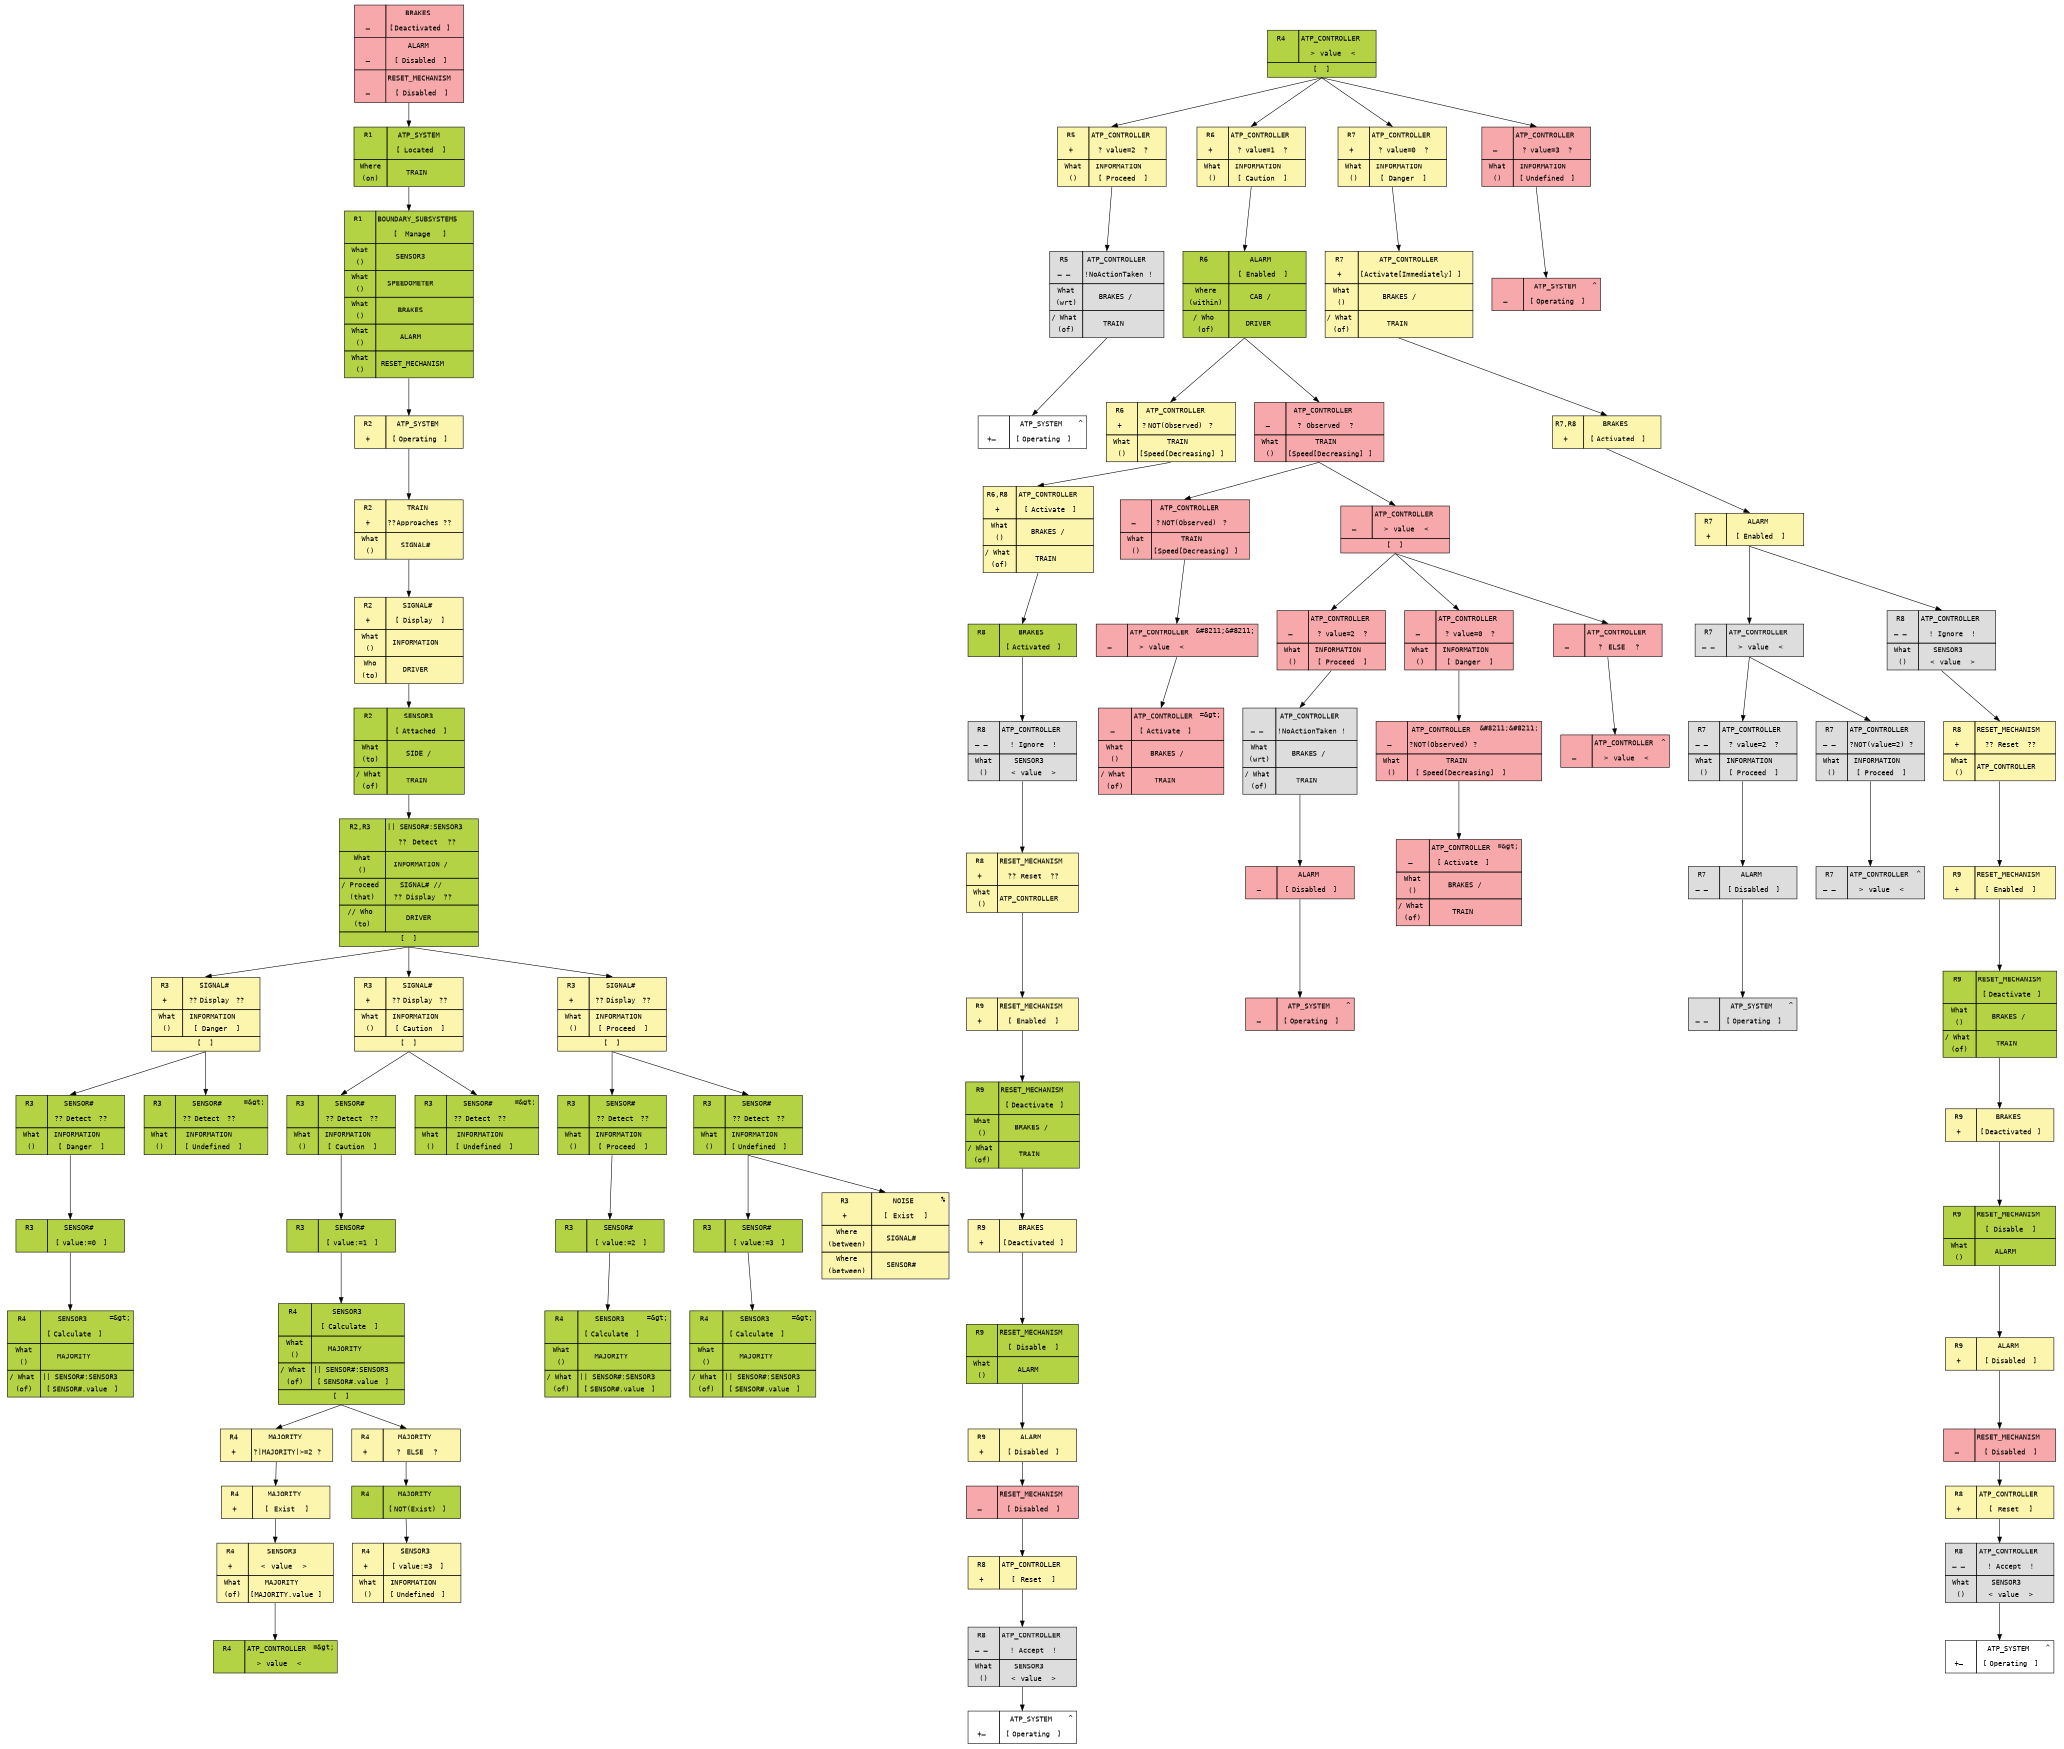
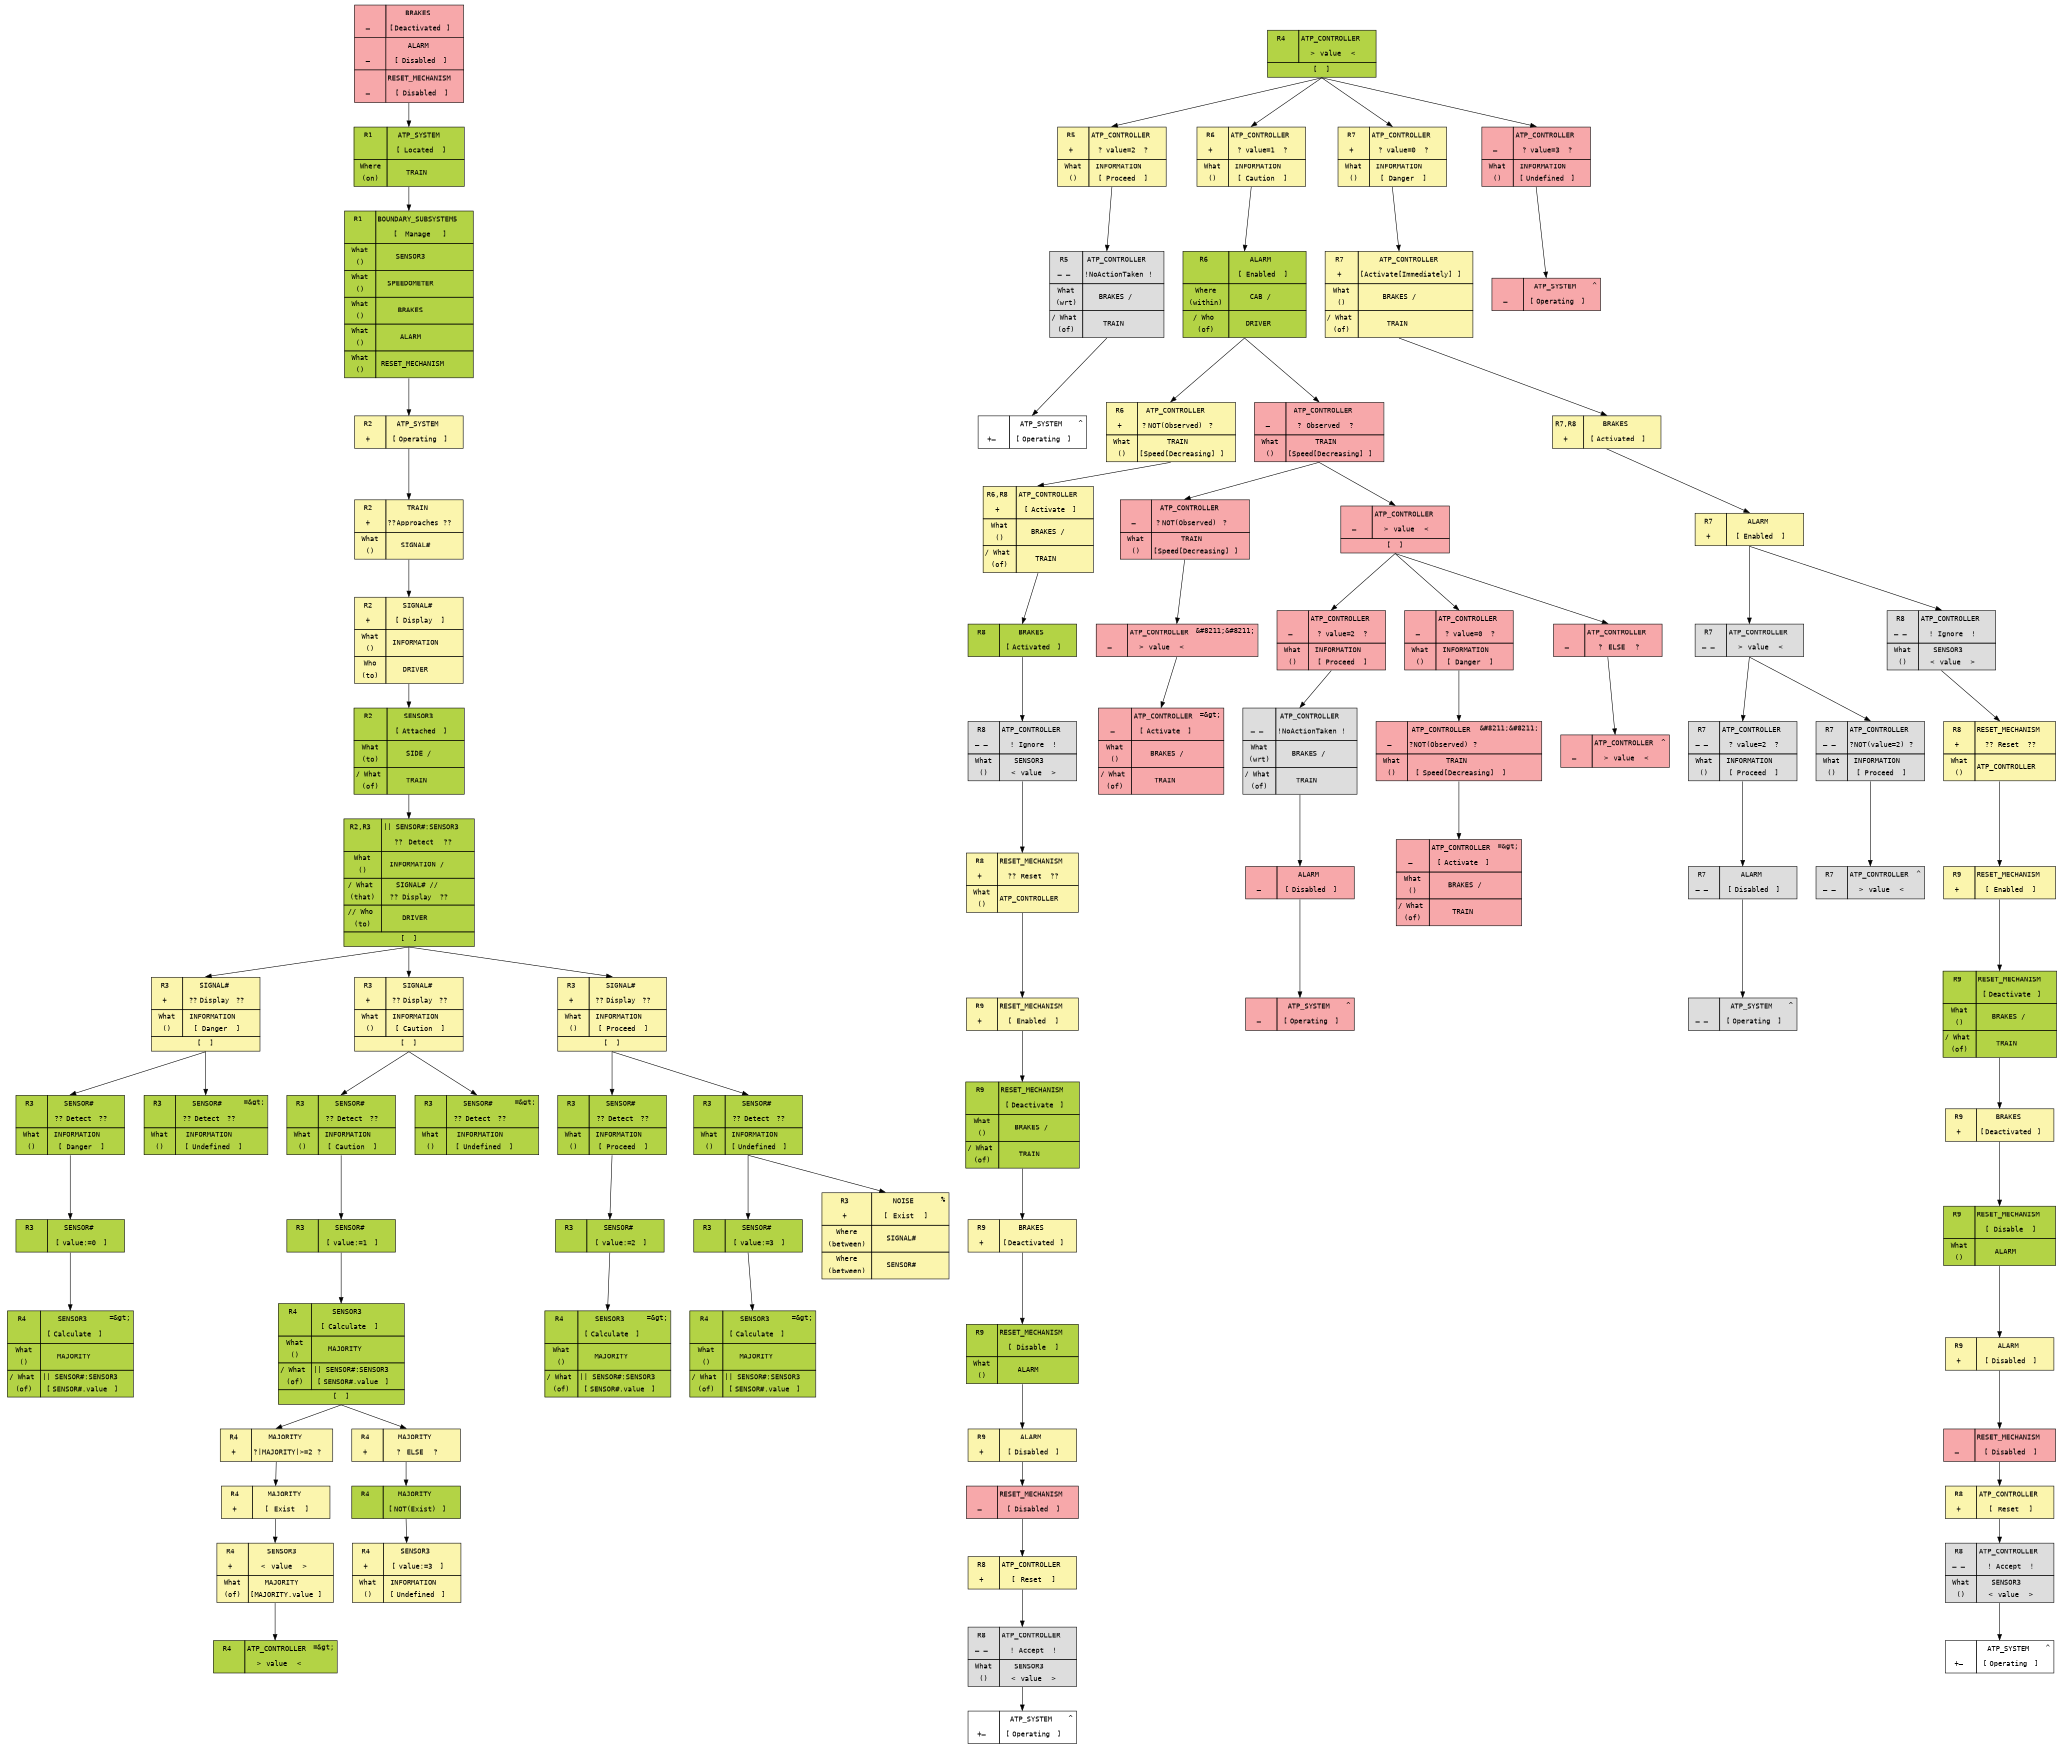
(362, 885) -> (363, 885)
